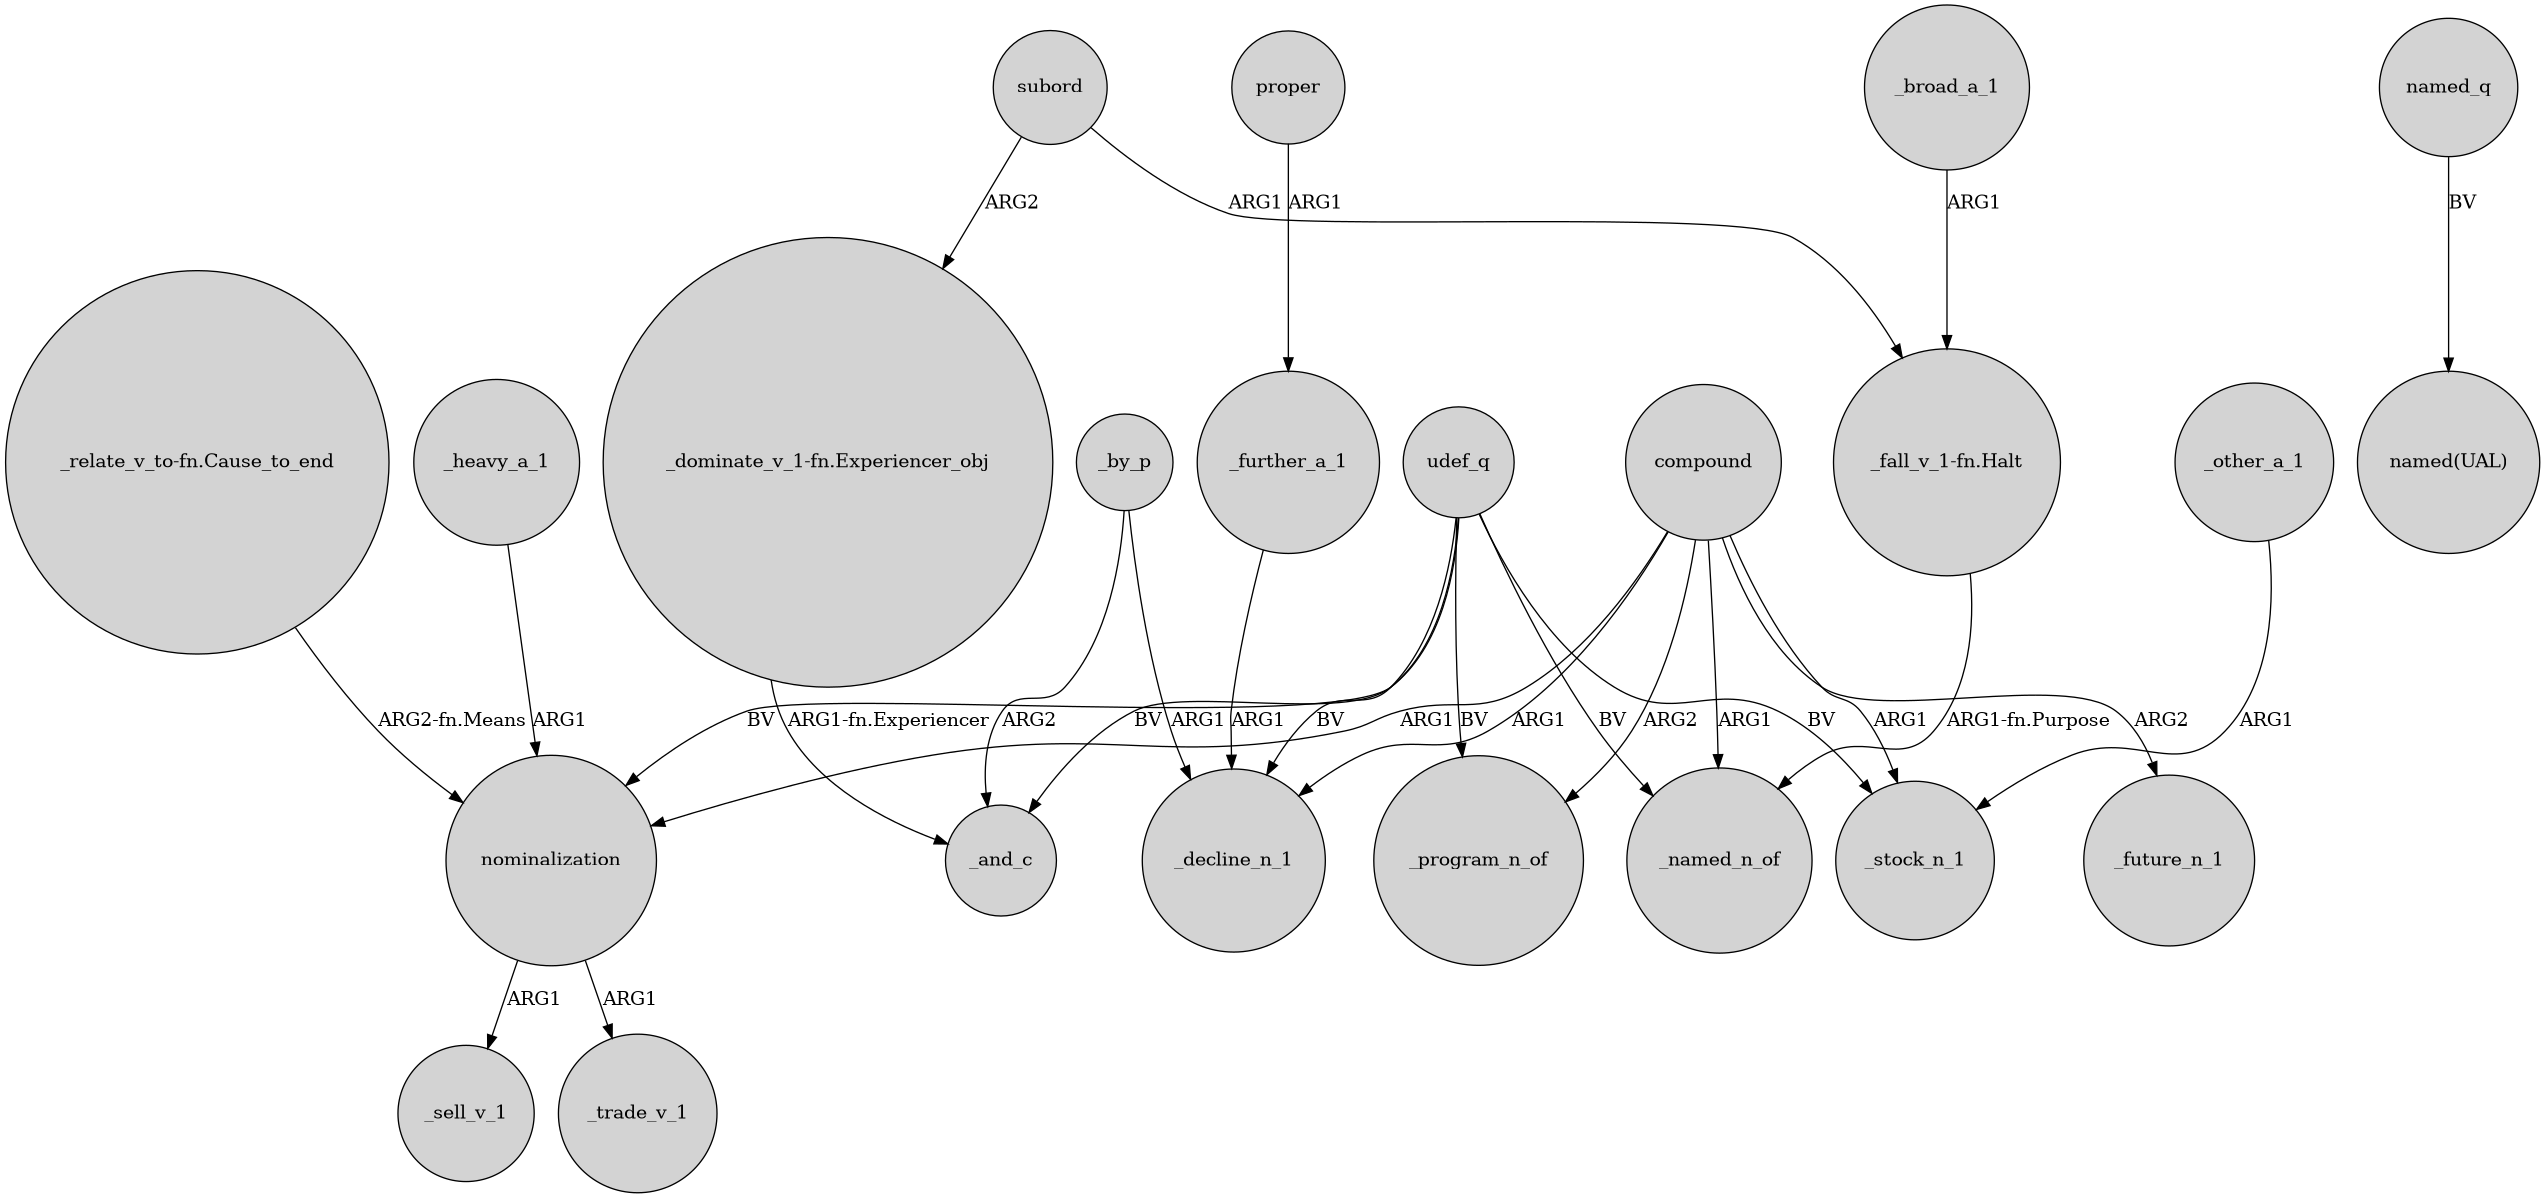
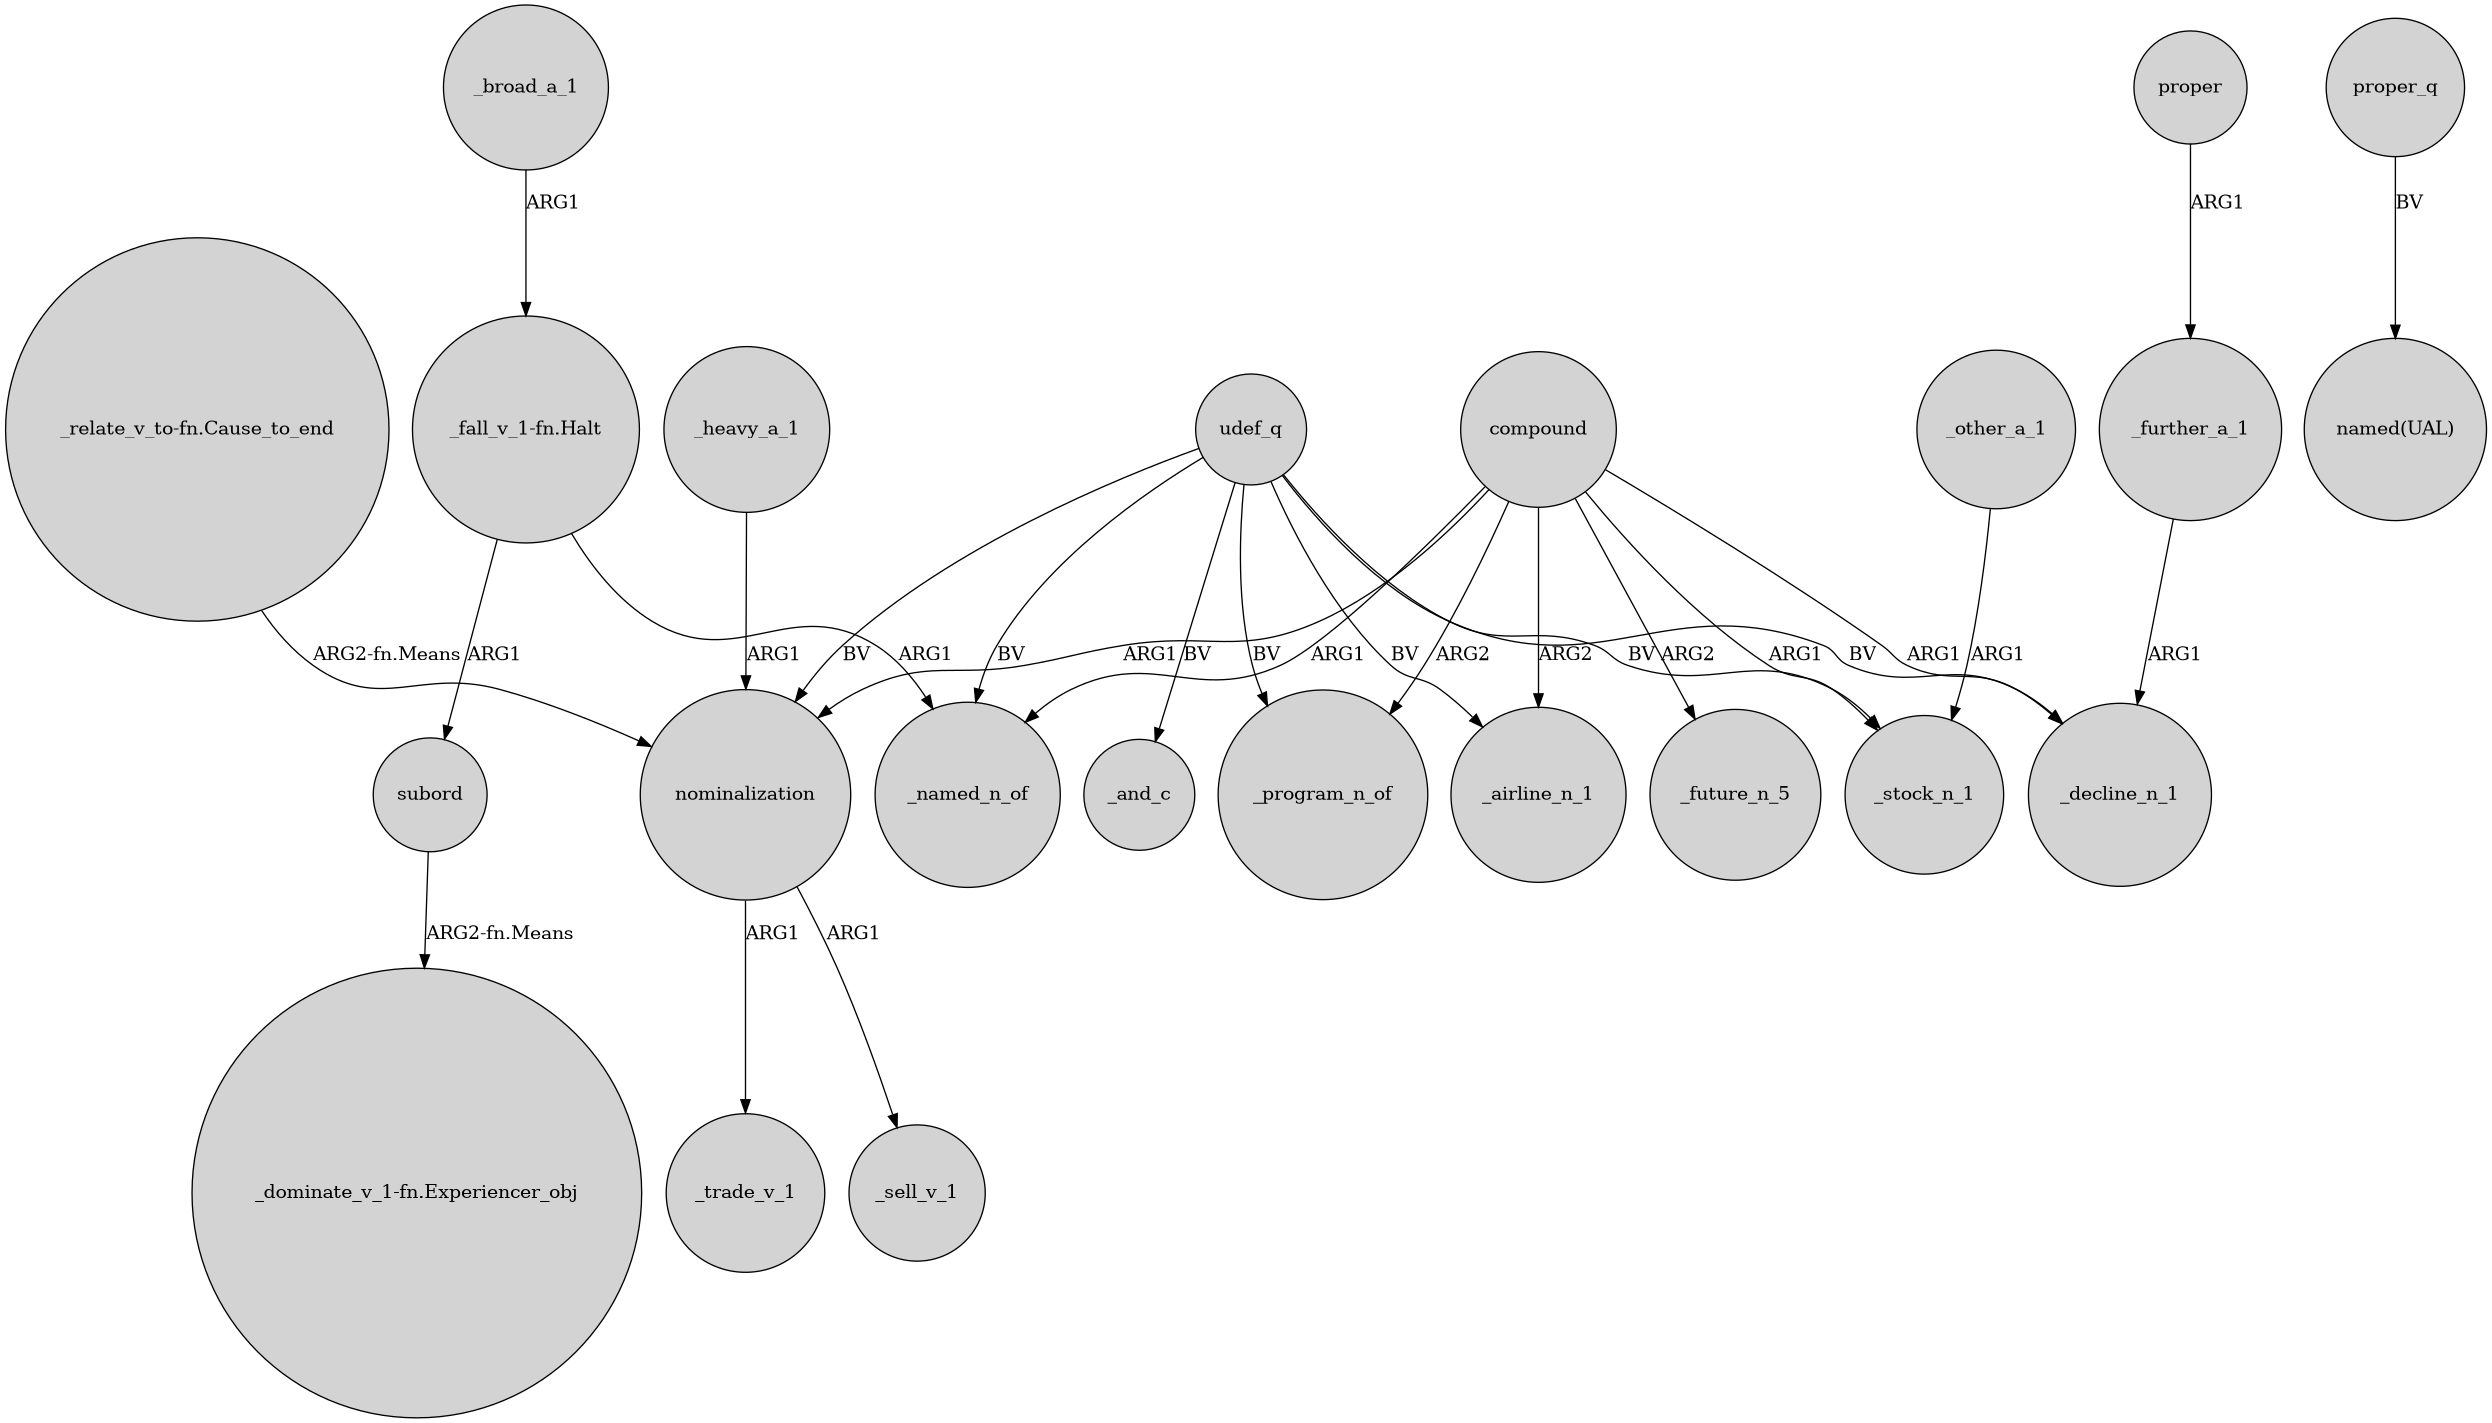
(2449, 87) -> (2395, 87)
(1012, 204) -> (501, 934)
(1505, 222) -> (473, 633)
(1125, 462) -> none
(2029, 721) -> (926, 655)
(835, 785) -> none
none -> (1539, 795)
(2169, 861) -> (1735, 795)
